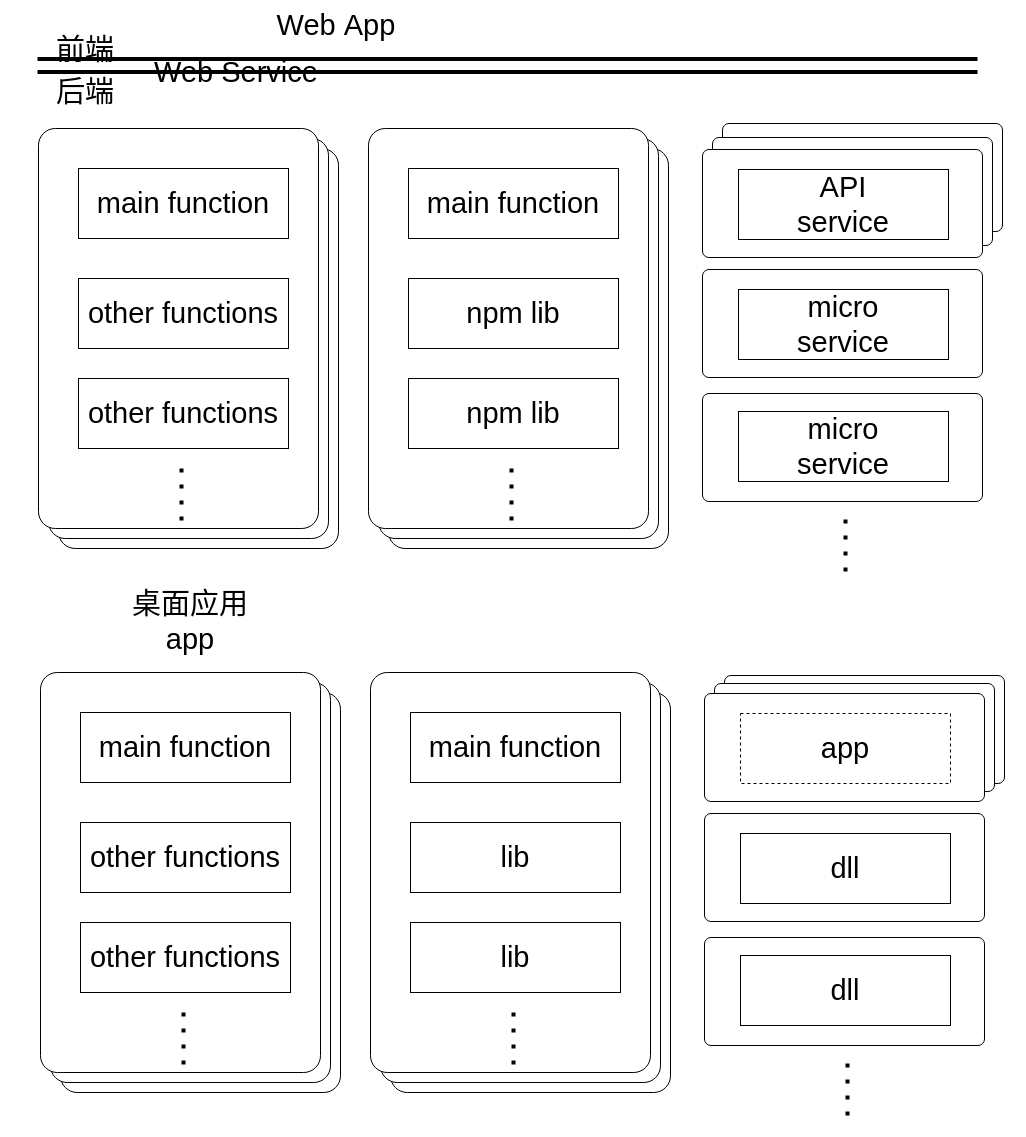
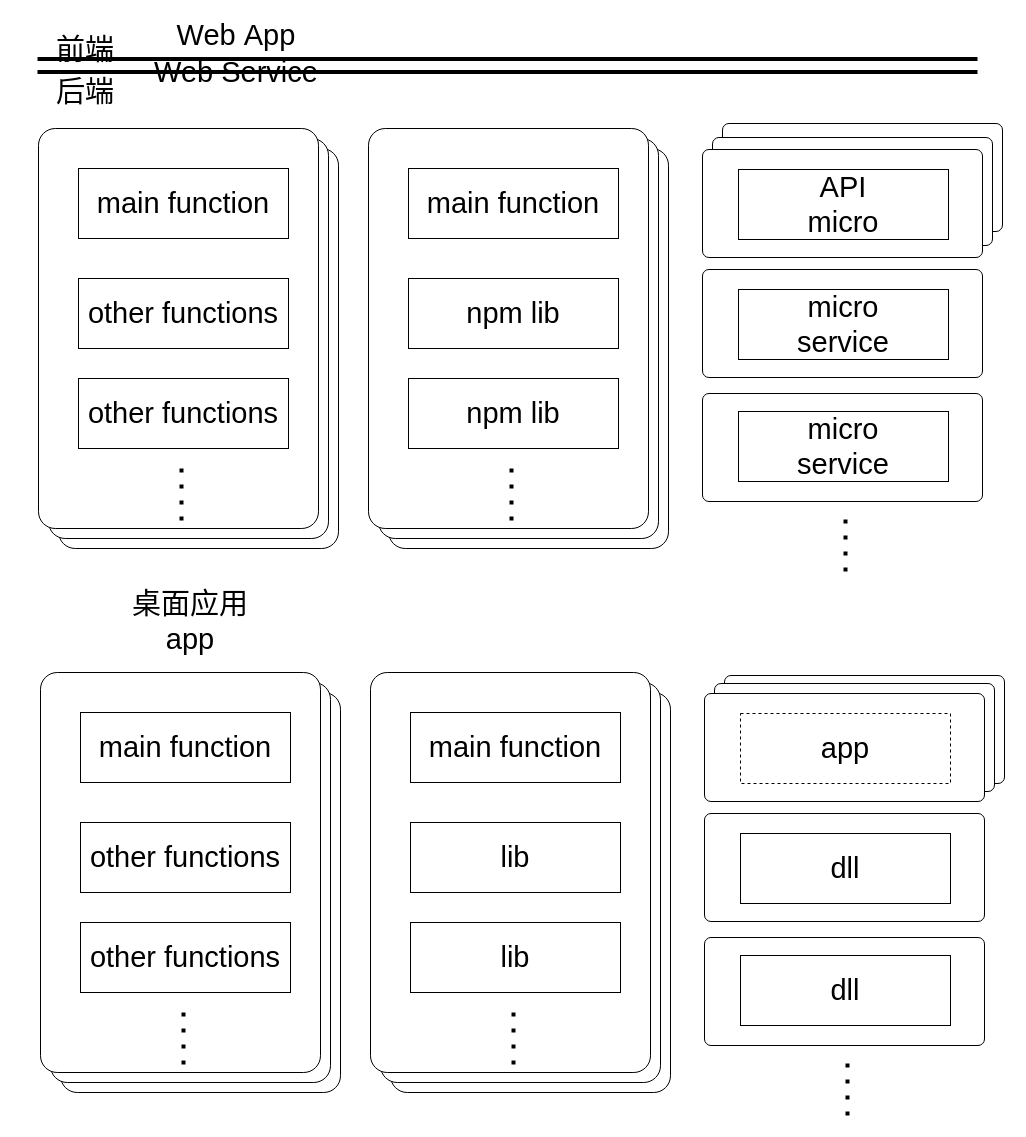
(337, 26) -> (237, 36)
(844, 205) -> (844, 205)
